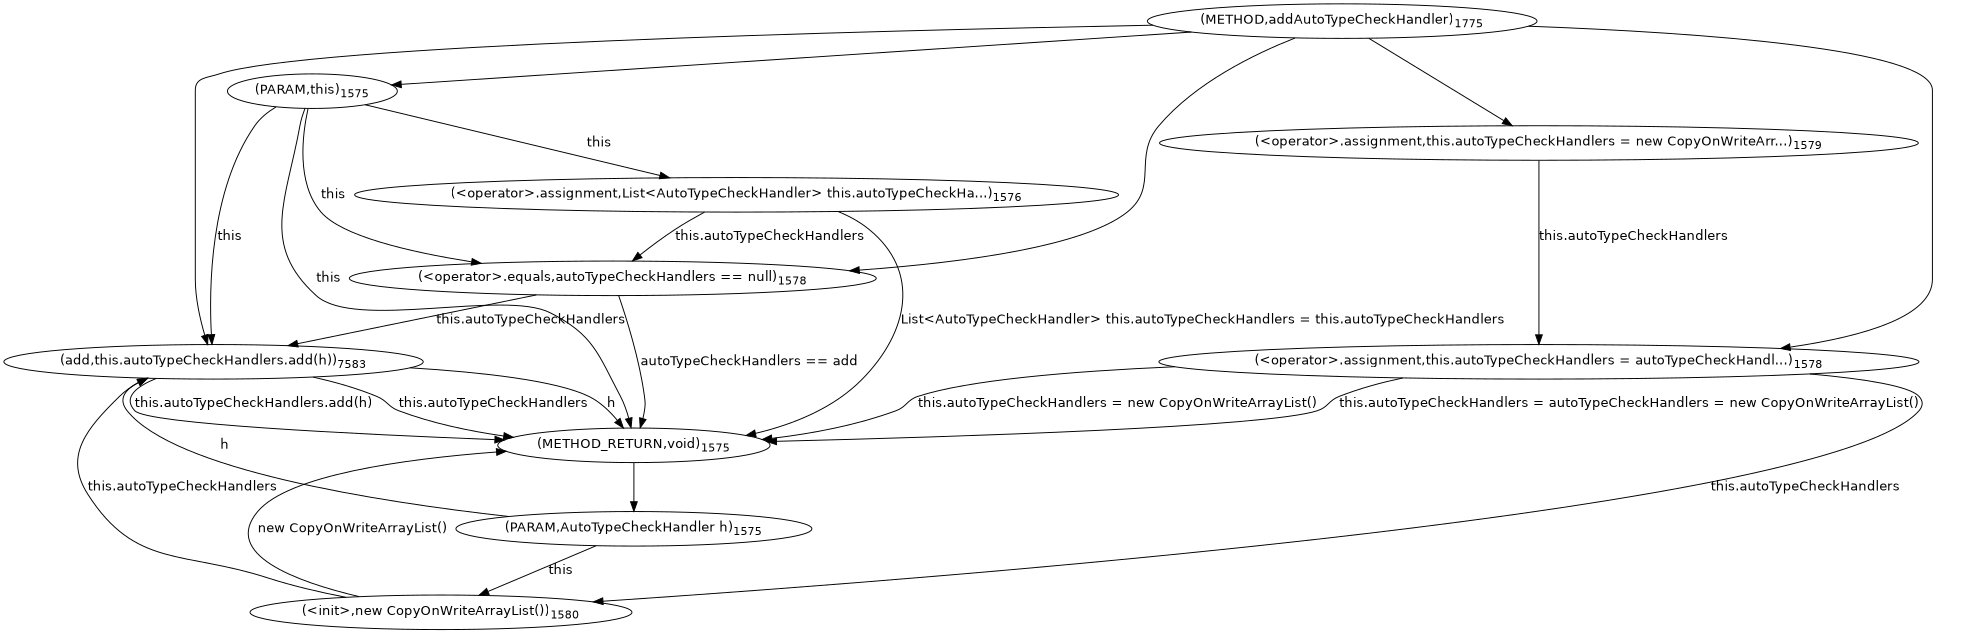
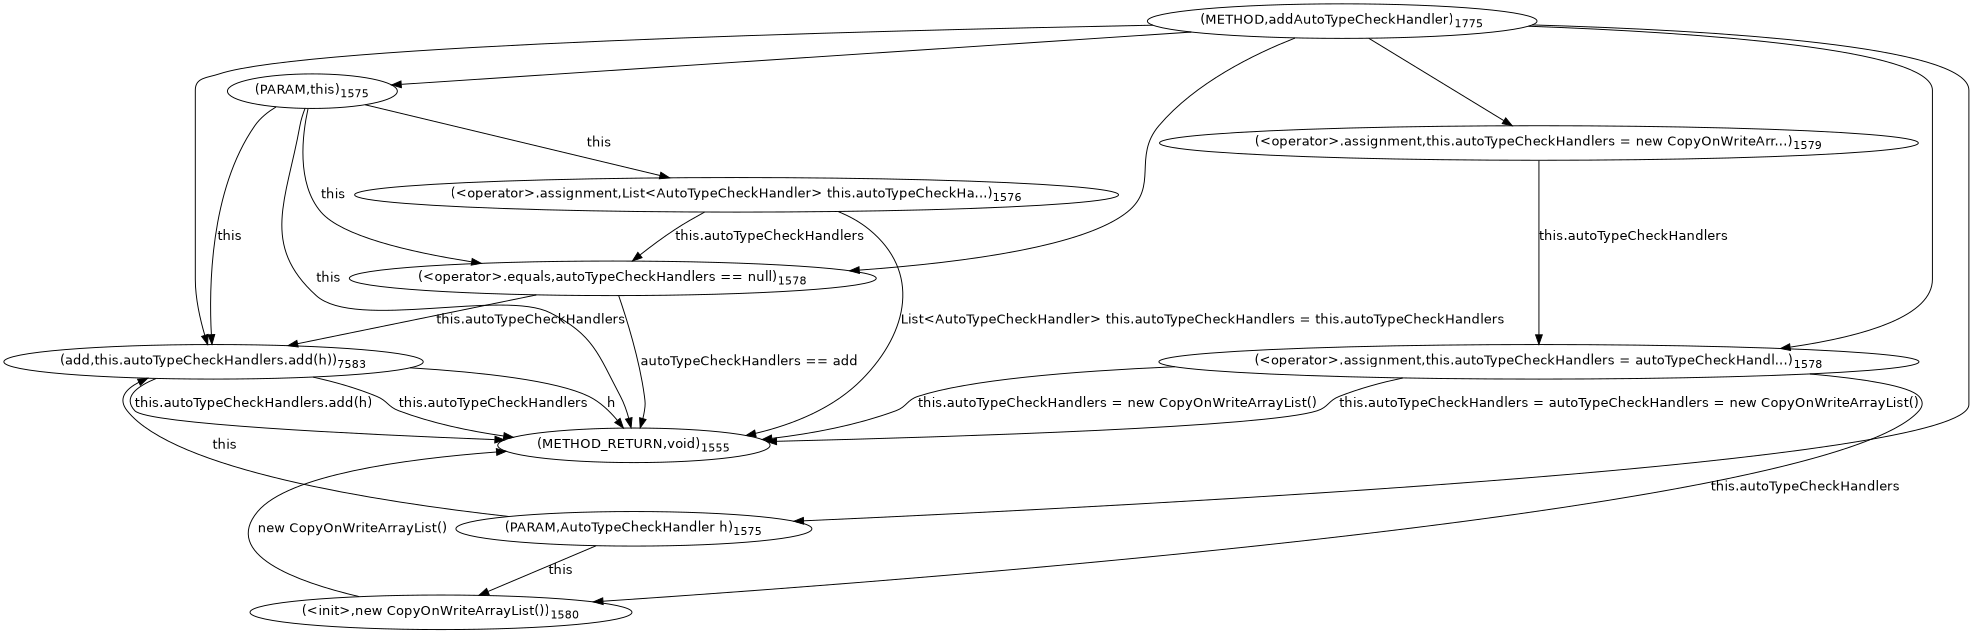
(716, 444) -> (716, 444)
(225, 445) -> (225, 445)
(634, 482) -> (1771, 453)
(141, 545) -> none
